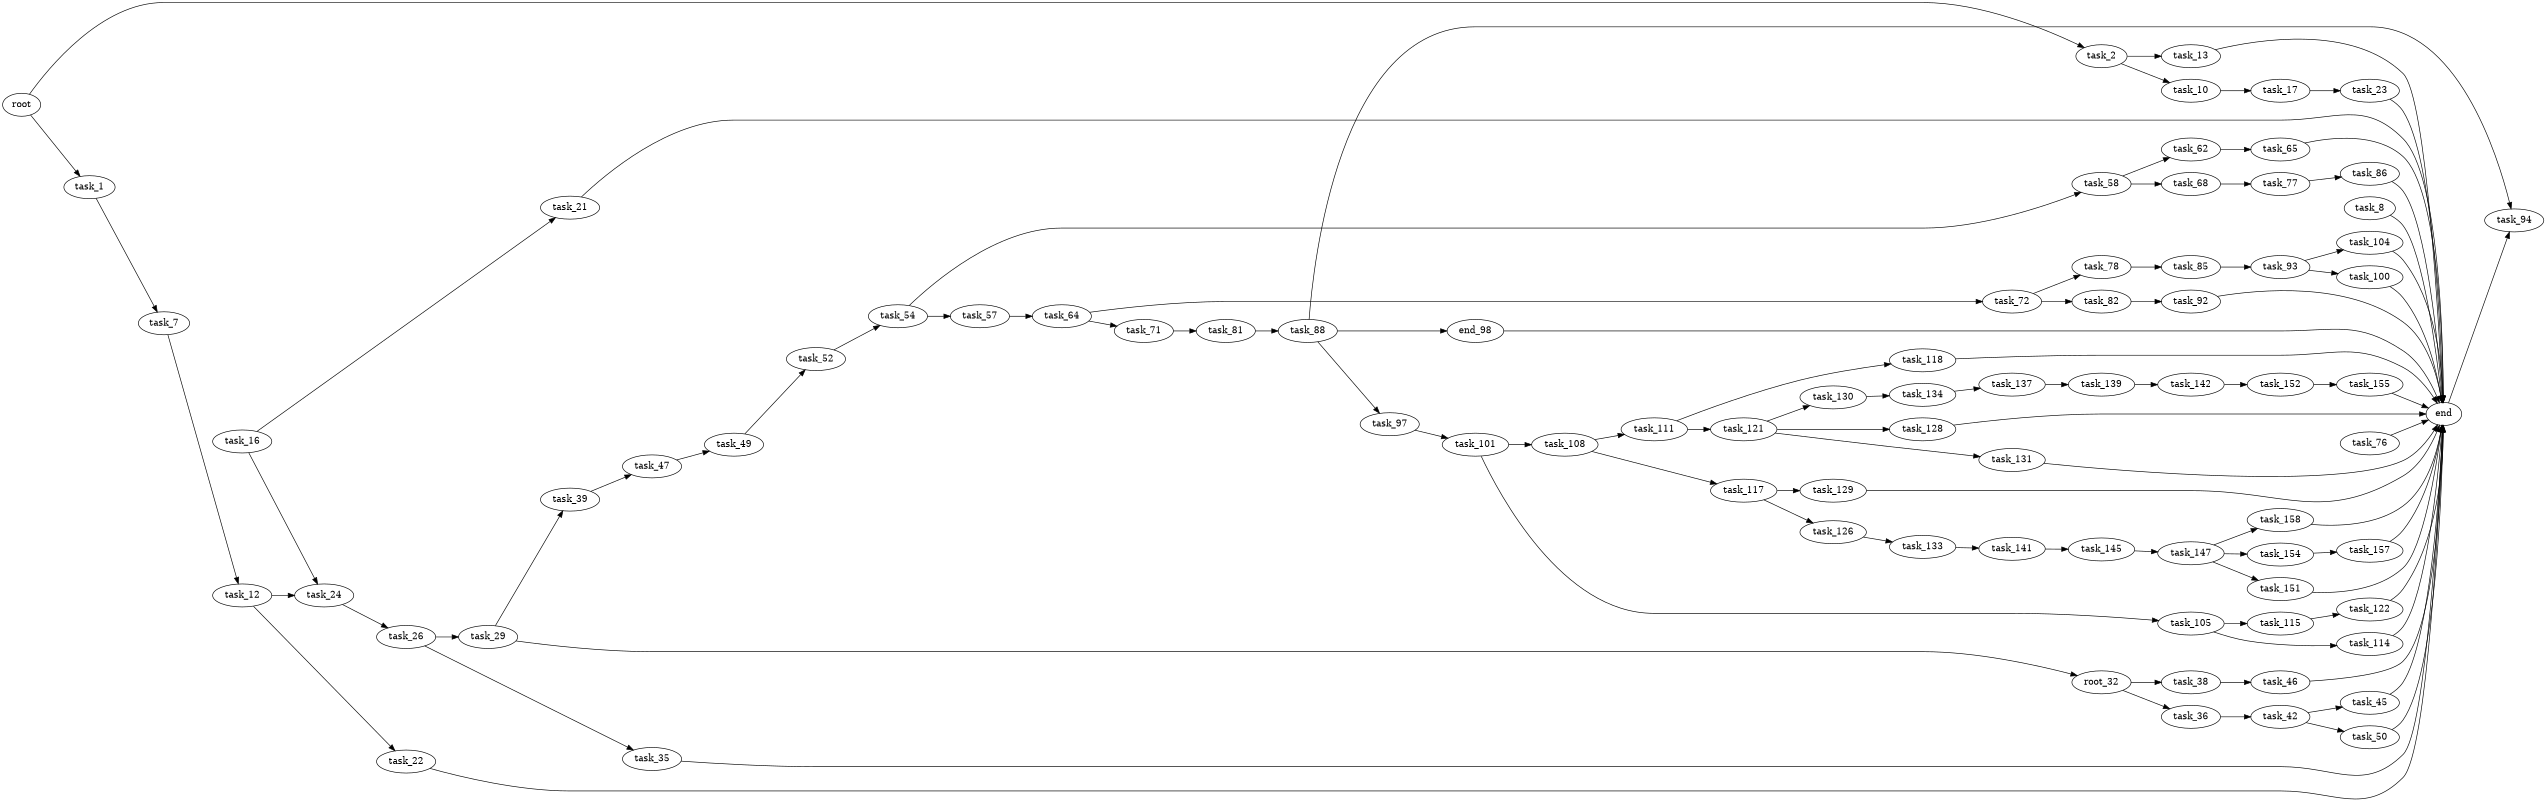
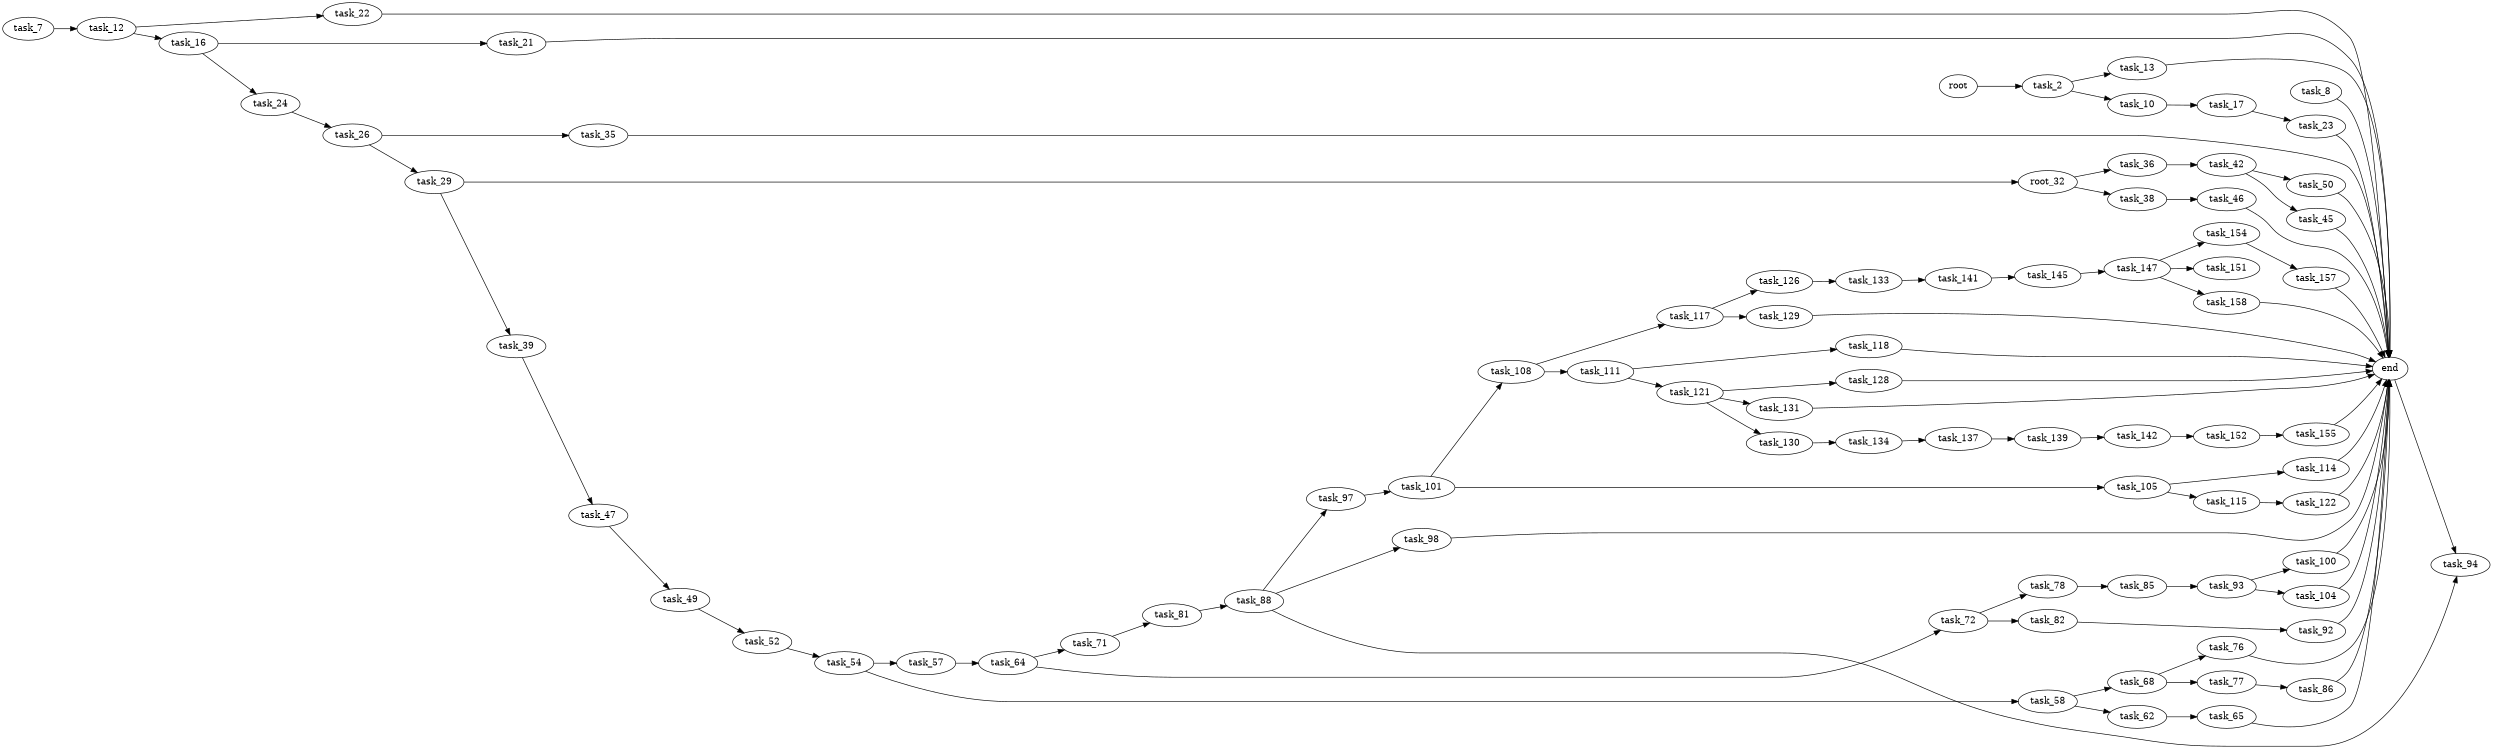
(90, 187) -> none
(1475, 331) -> (1422, 540)
(2415, 548) -> none
(280, 595) -> (144, 35)
none -> (2179, 666)
